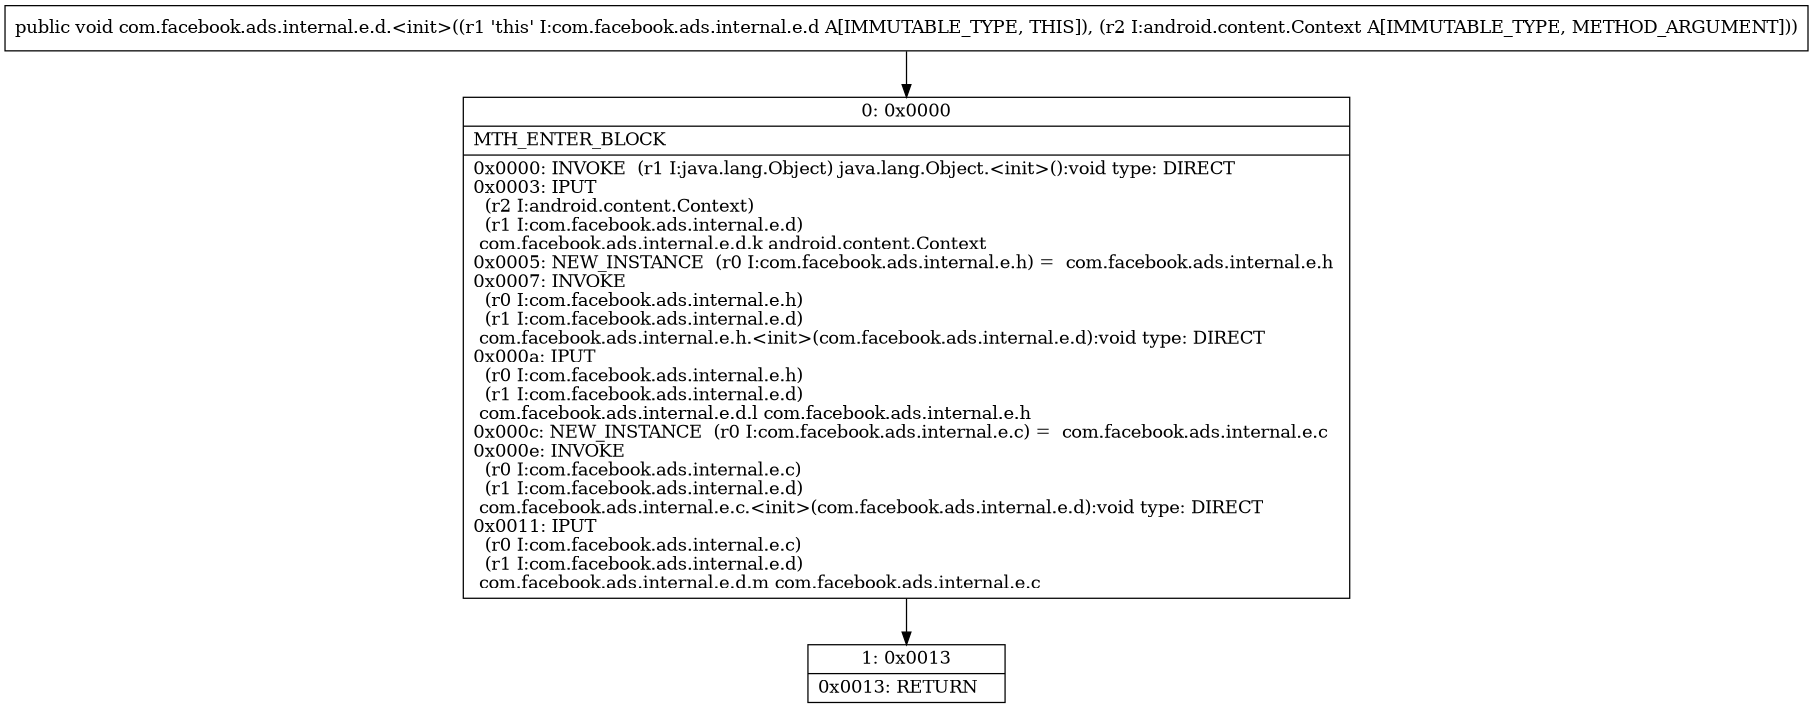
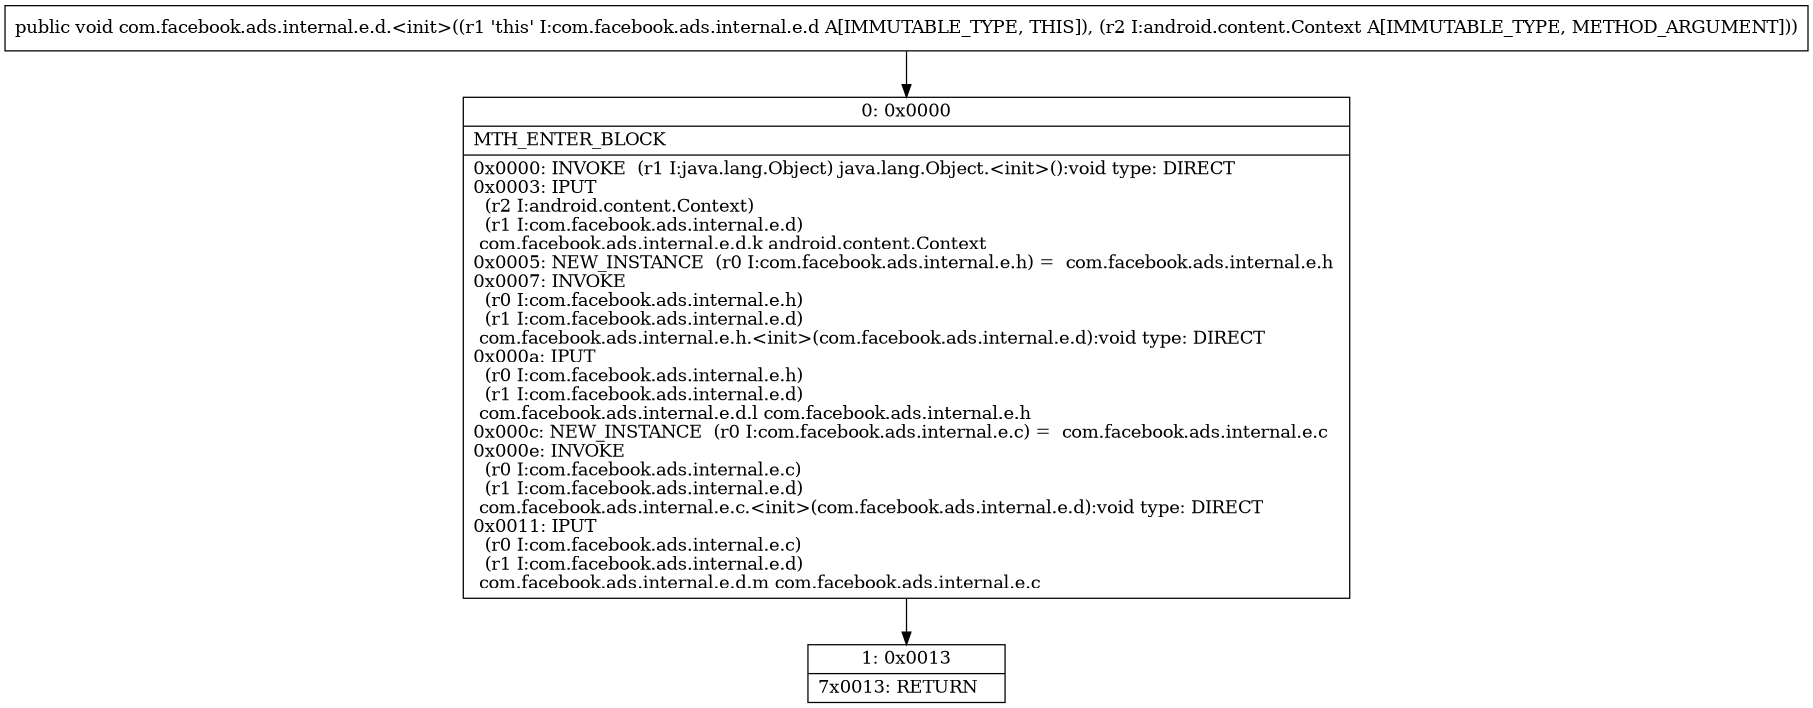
(907, 687) -> (907, 687)
